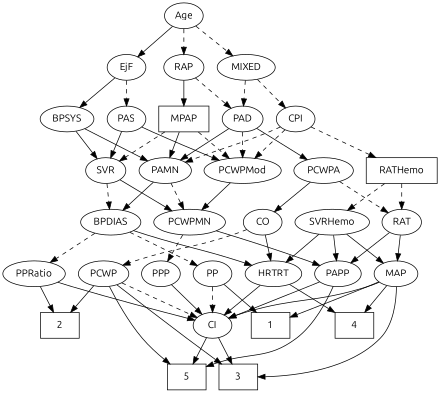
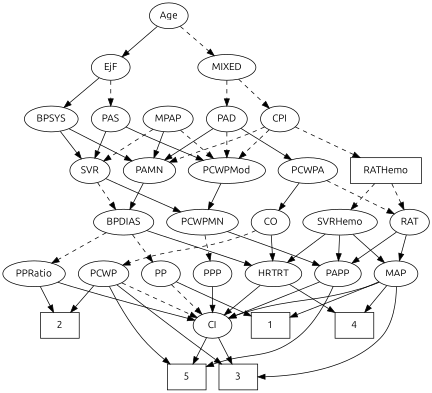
(184, 67) -> none
(184, 119) -> (168, 119)
(176, 193) -> none
